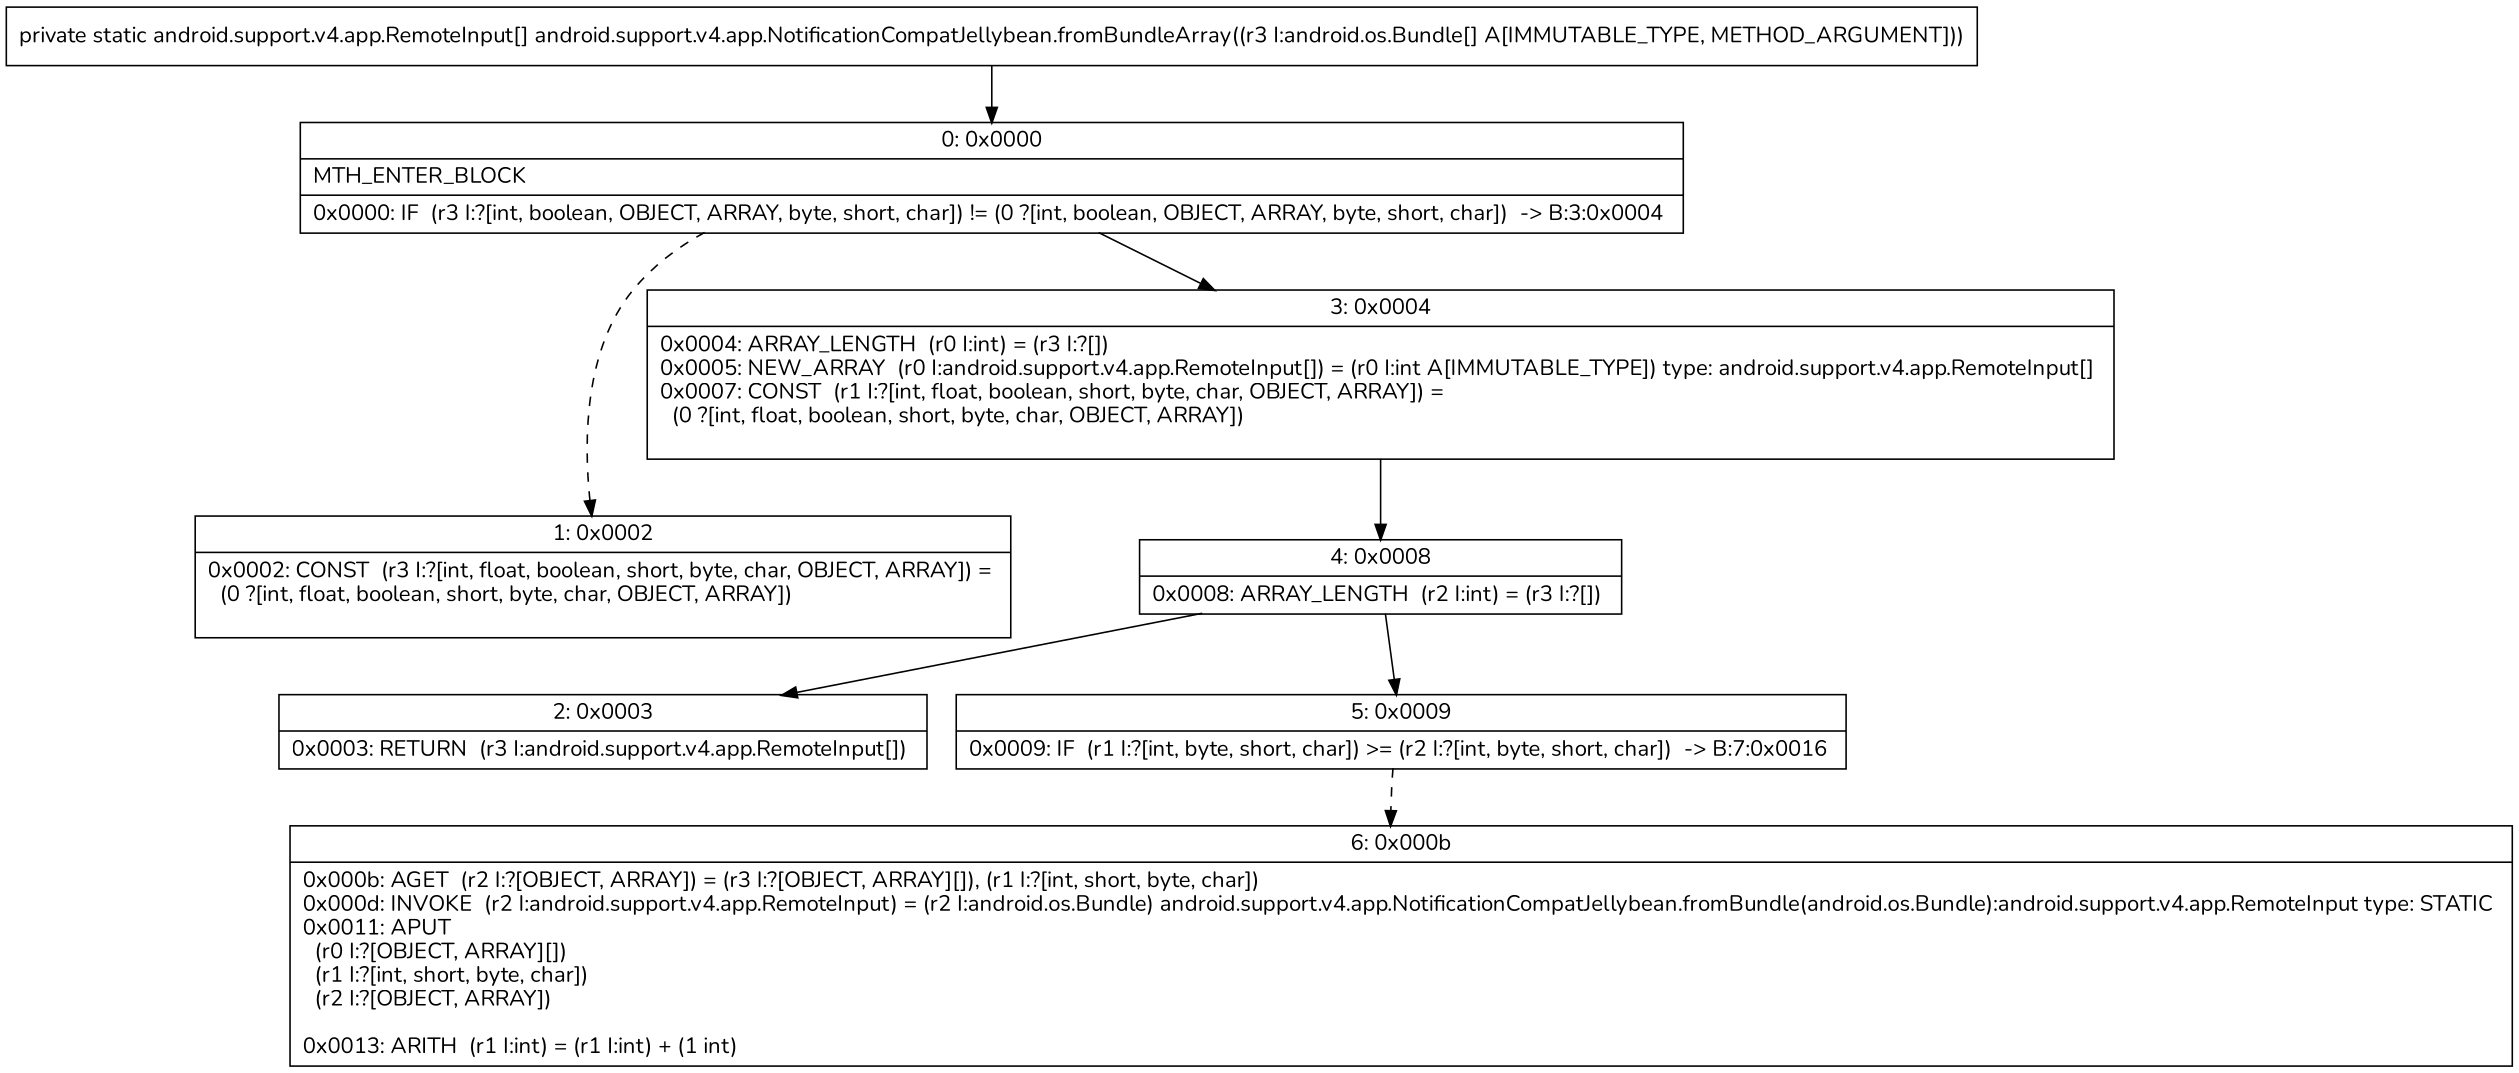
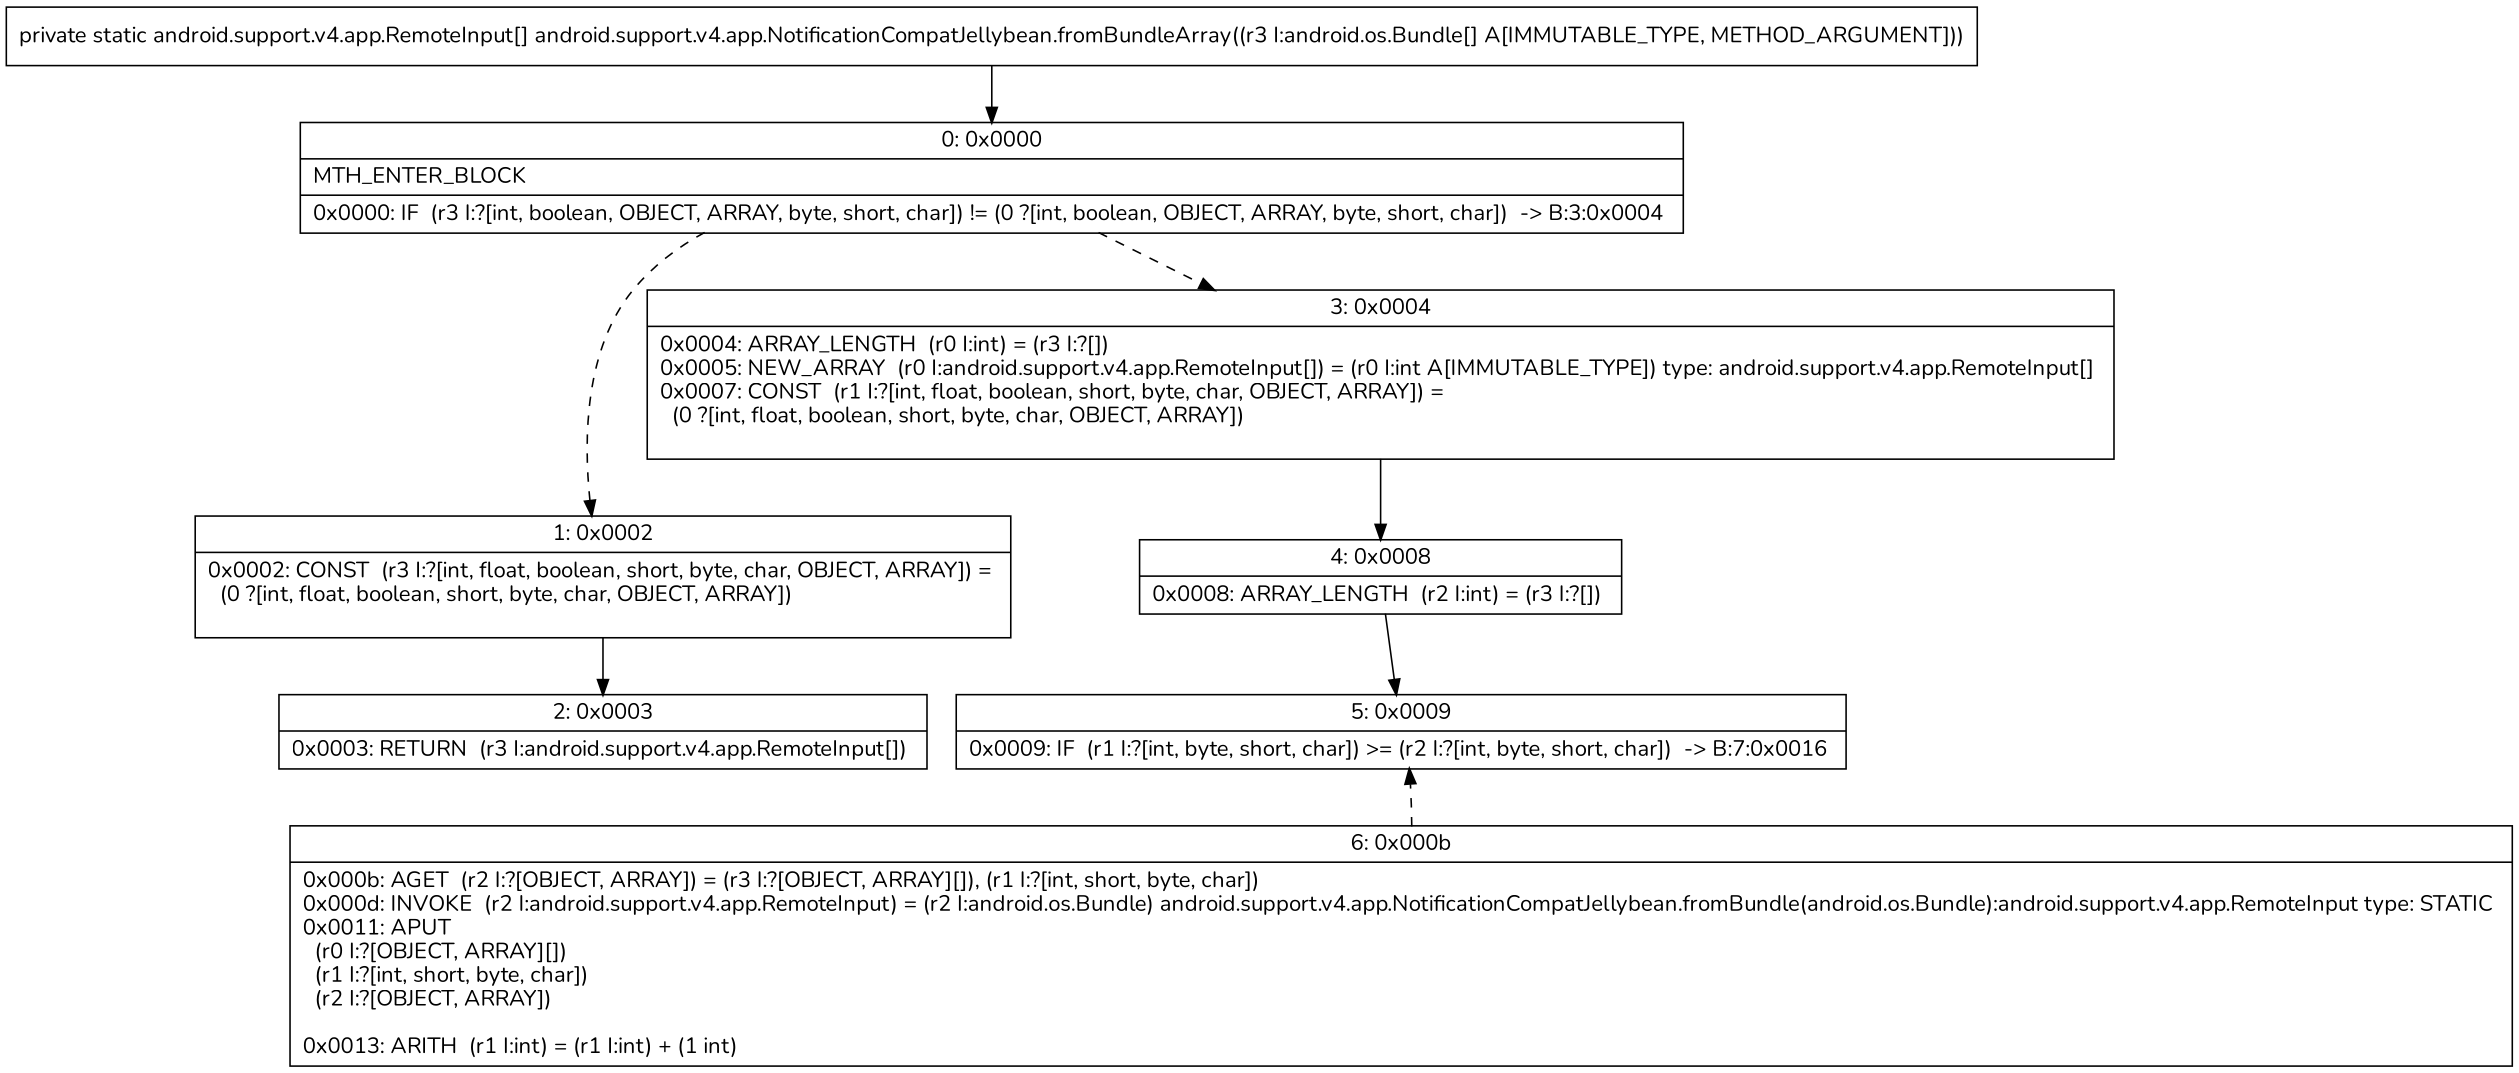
(1150, 258) -> (1150, 258)
(1000, 653) -> (603, 658)
(1392, 789) -> (1411, 805)
